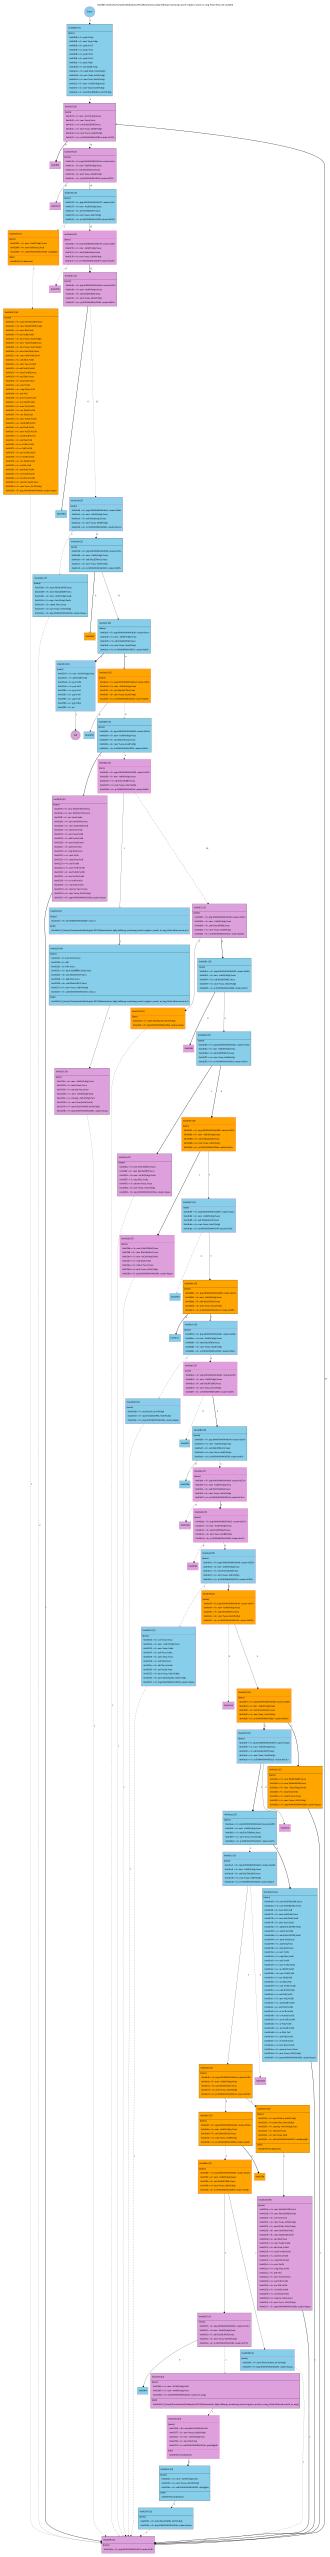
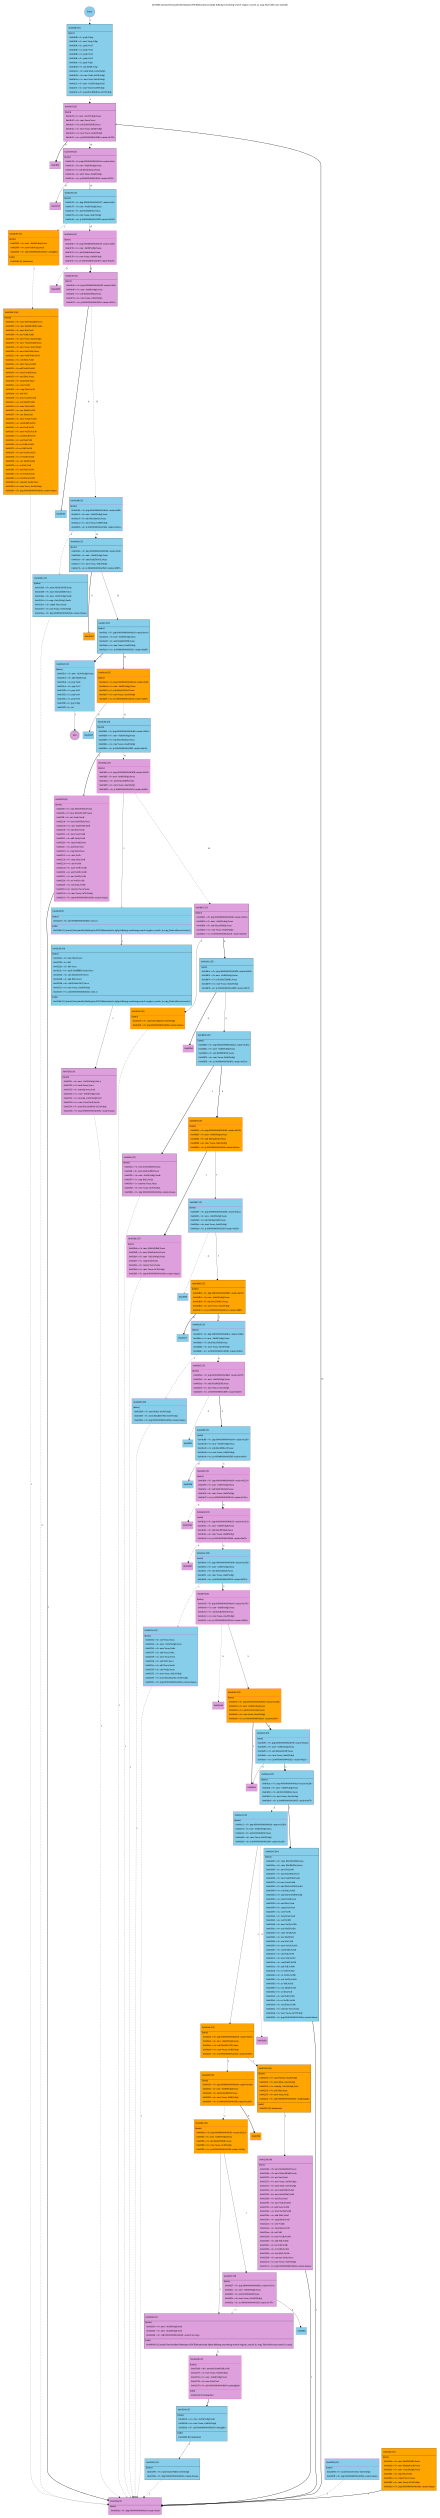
(80, 849) -> (82, 849)
(228, 1607) -> (223, 1607)
(297, 1743) -> (252, 1753)
(246, 2271) -> (220, 2233)
